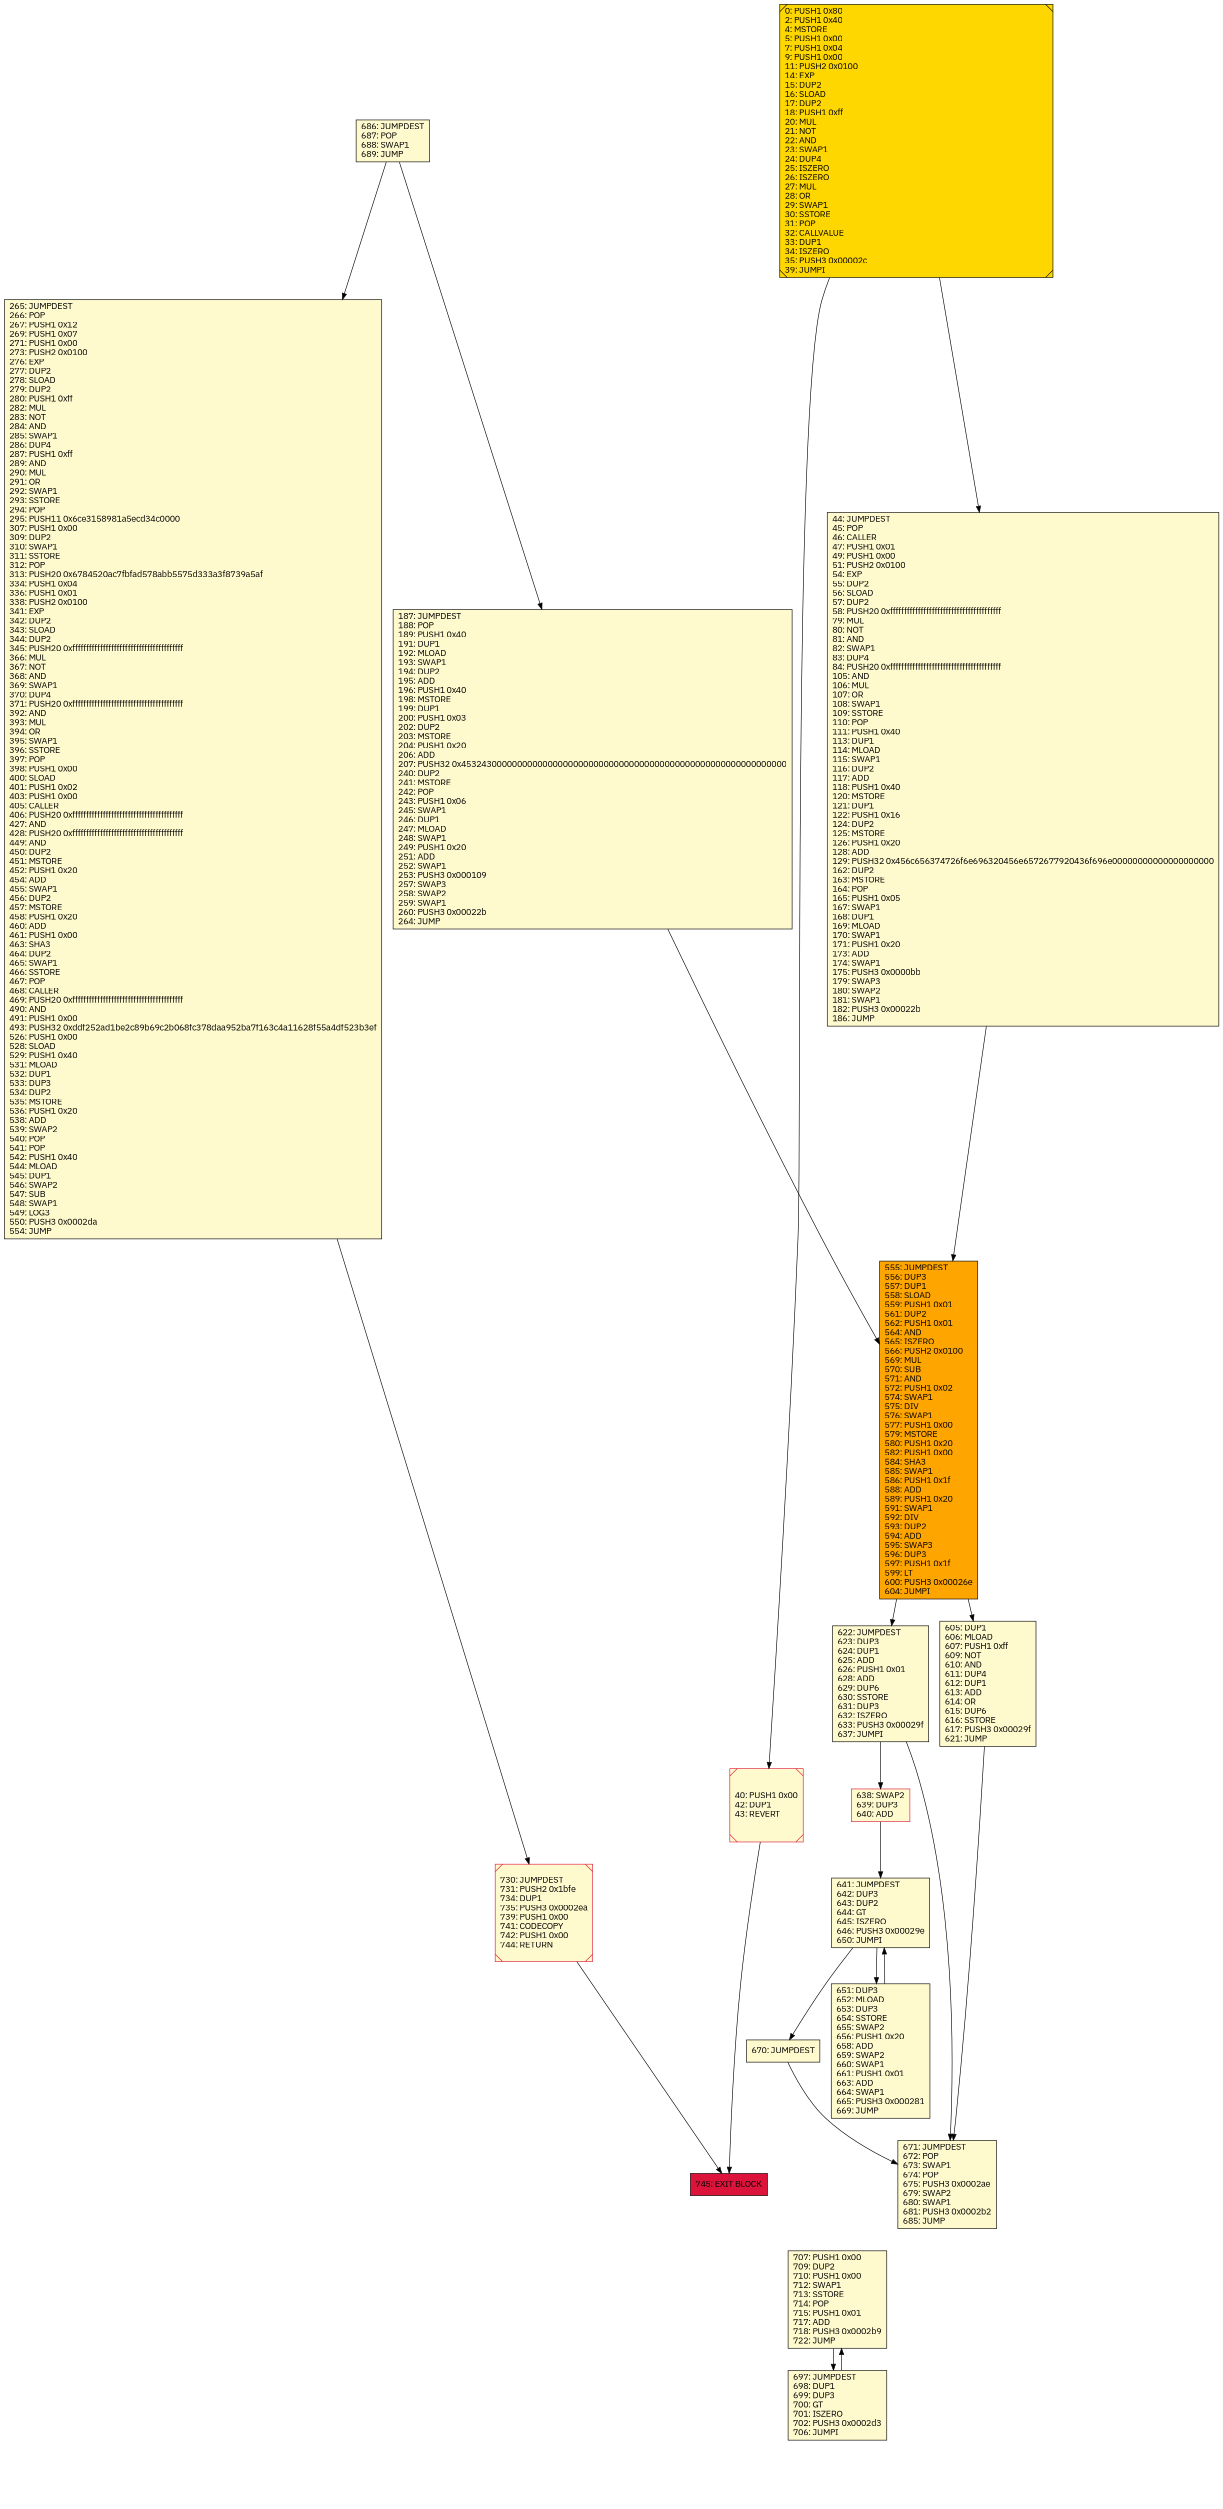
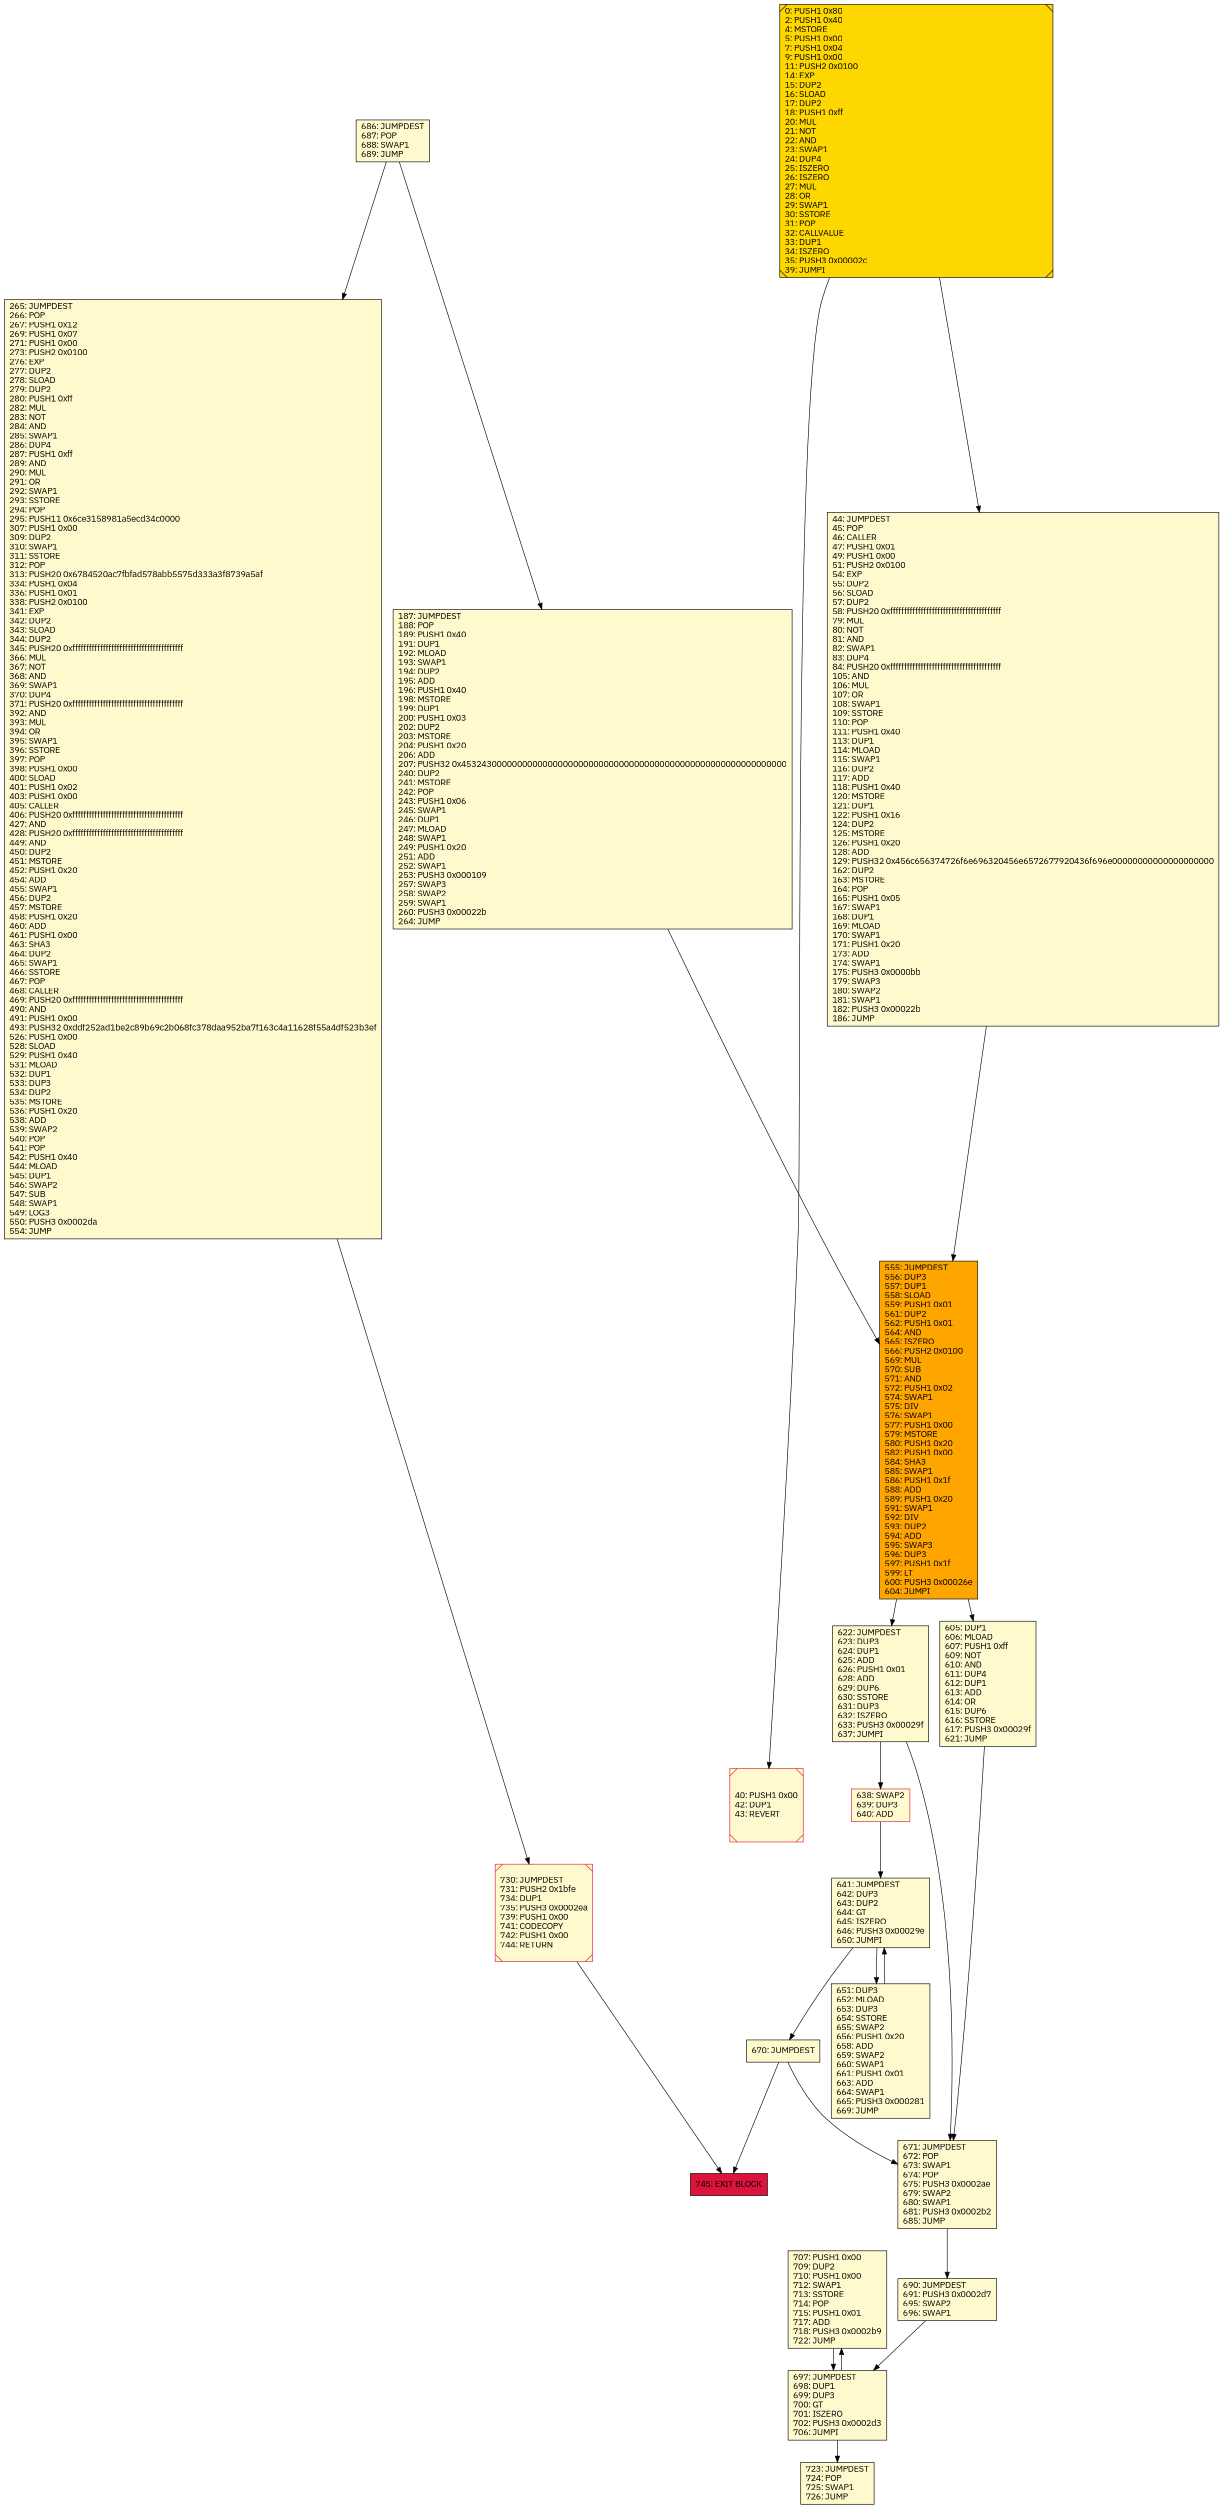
(739, 2004) -> (757, 2115)
none -> (947, 2300)
none -> (837, 2483)
